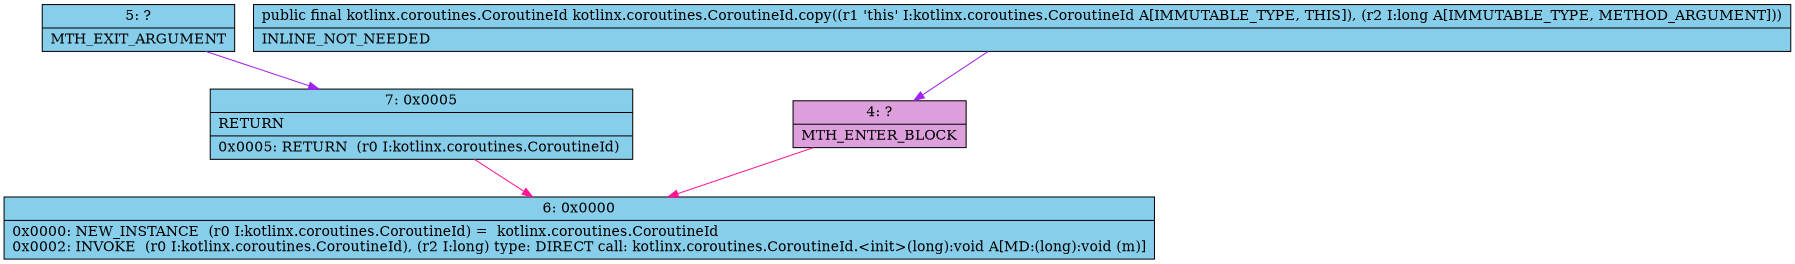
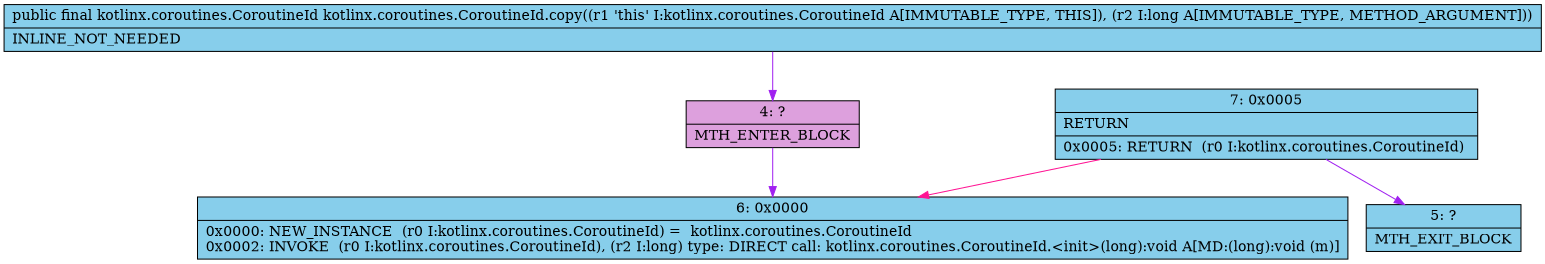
(138, 39) -> (1444, 239)
(257, 69) -> (1361, 179)
(745, 171) -> (773, 167)
